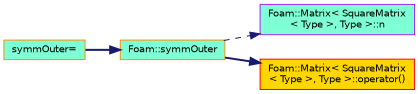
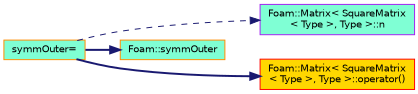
(237, 38) -> (163, 26)
(238, 59) -> (163, 73)
